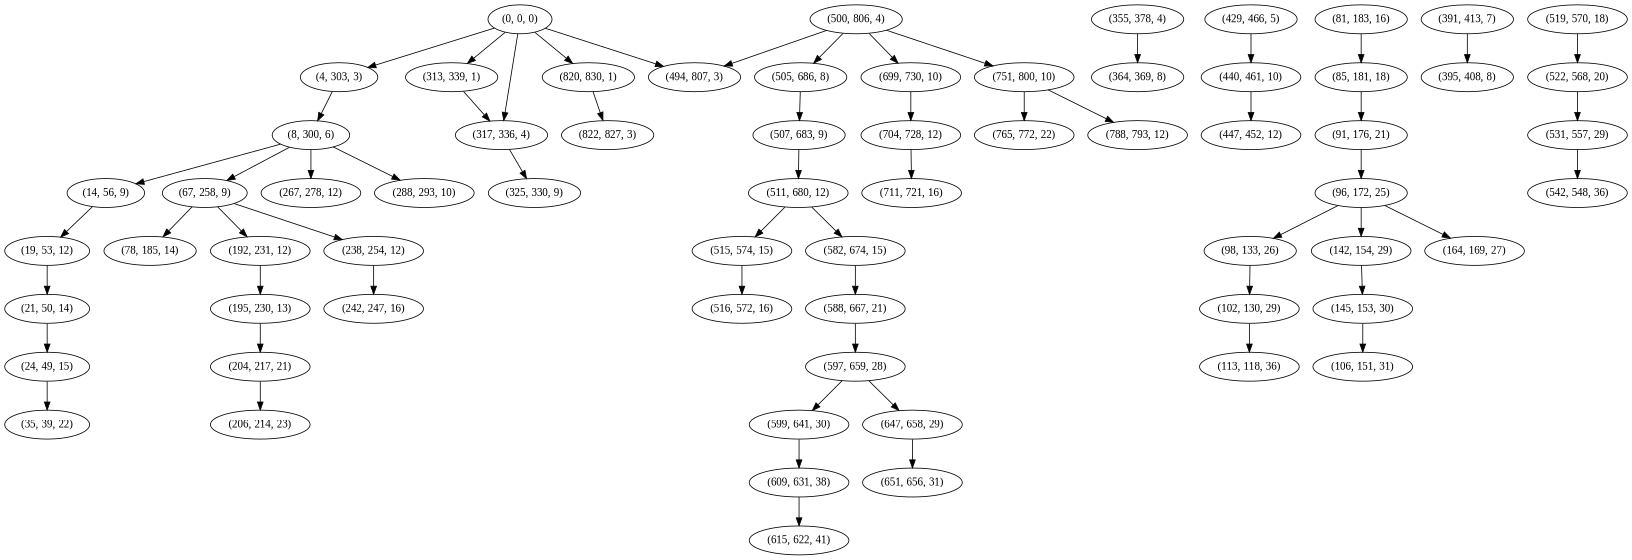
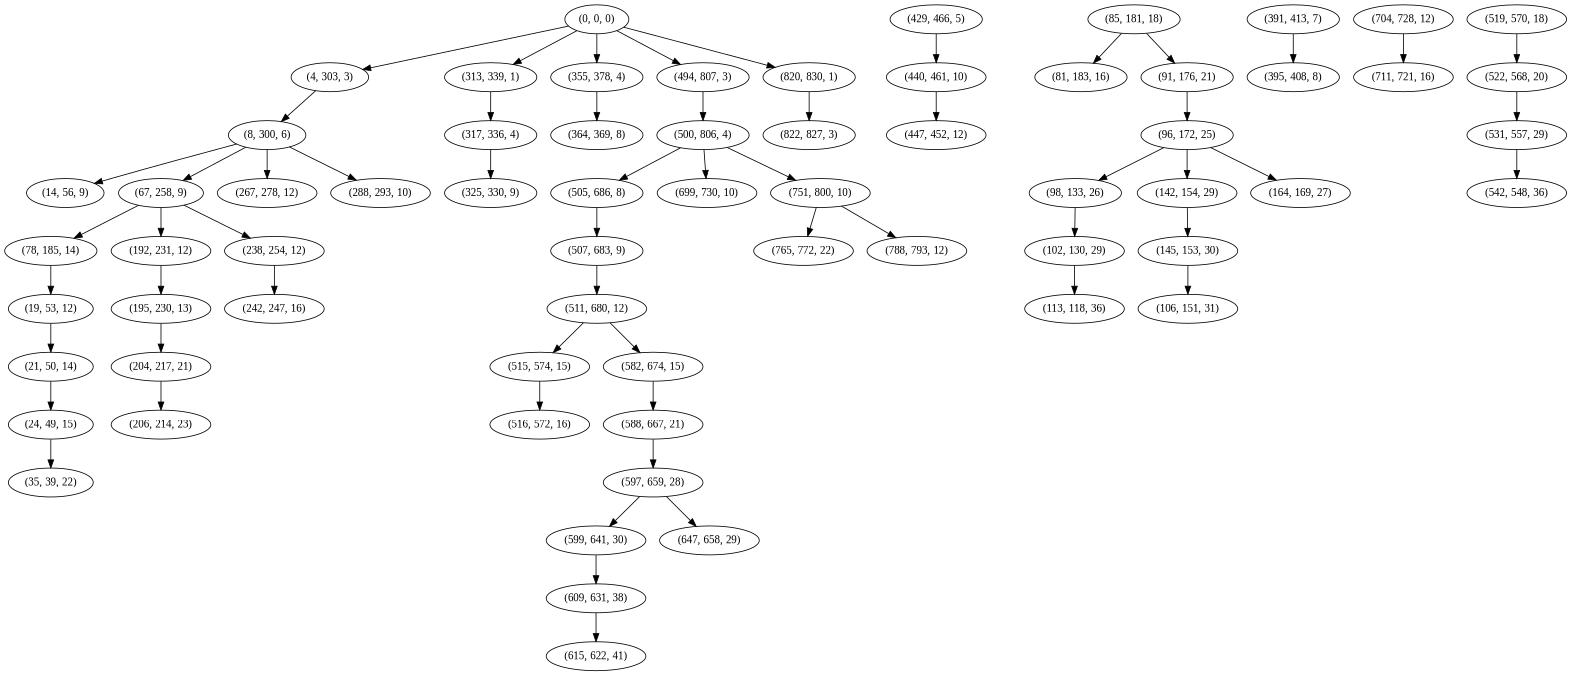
(1361, 44) -> (1110, 45)
(779, 47) -> (703, 102)
(511, 73) -> (597, 44)
(911, 102) -> none
(79, 219) -> (51, 276)
(912, 482) -> none
